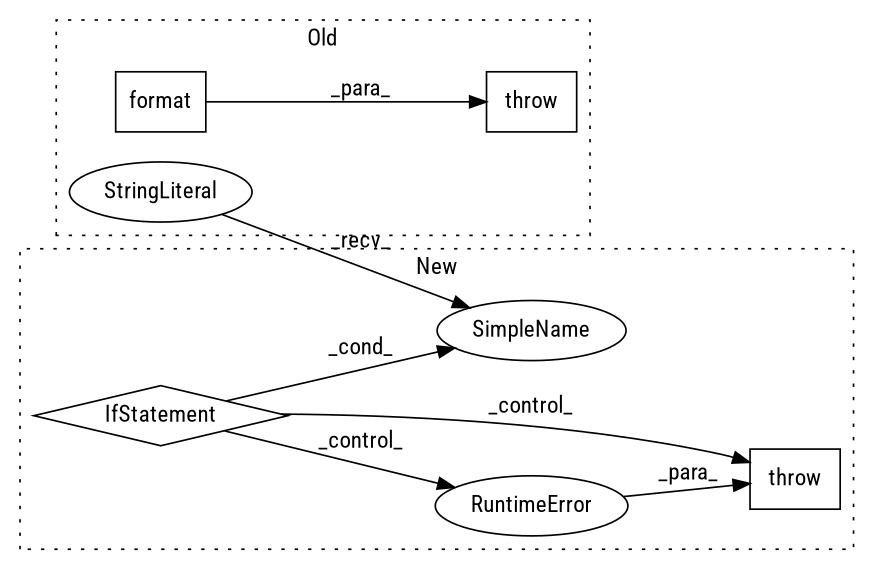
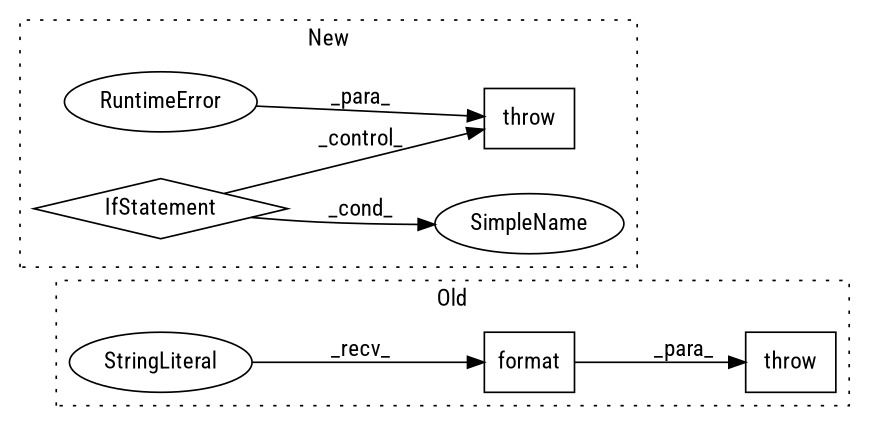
(344, 260) -> (360, 362)
(331, 457) -> none
